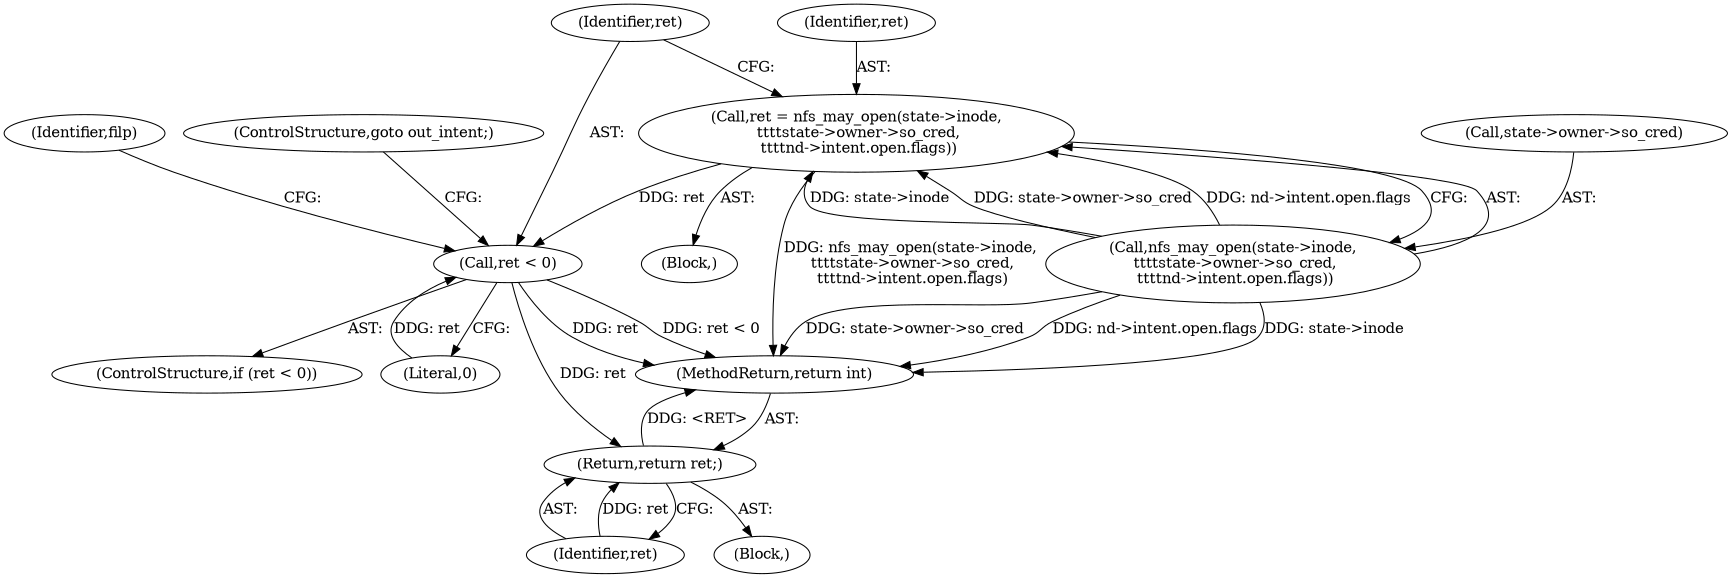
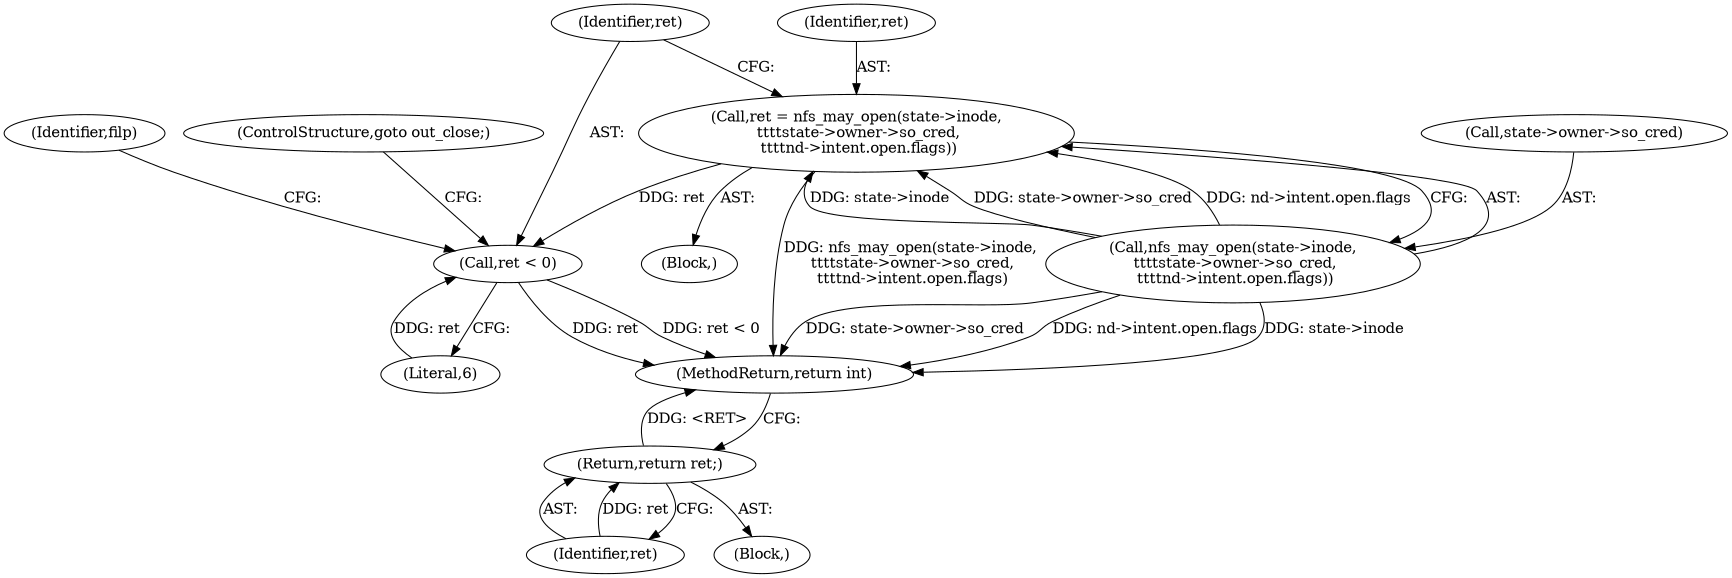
(364, 133) -> (364, 133)
(546, 372) -> none
(207, 374) -> none
(440, 374) -> (440, 374)
(784, 420) -> (784, 420)
